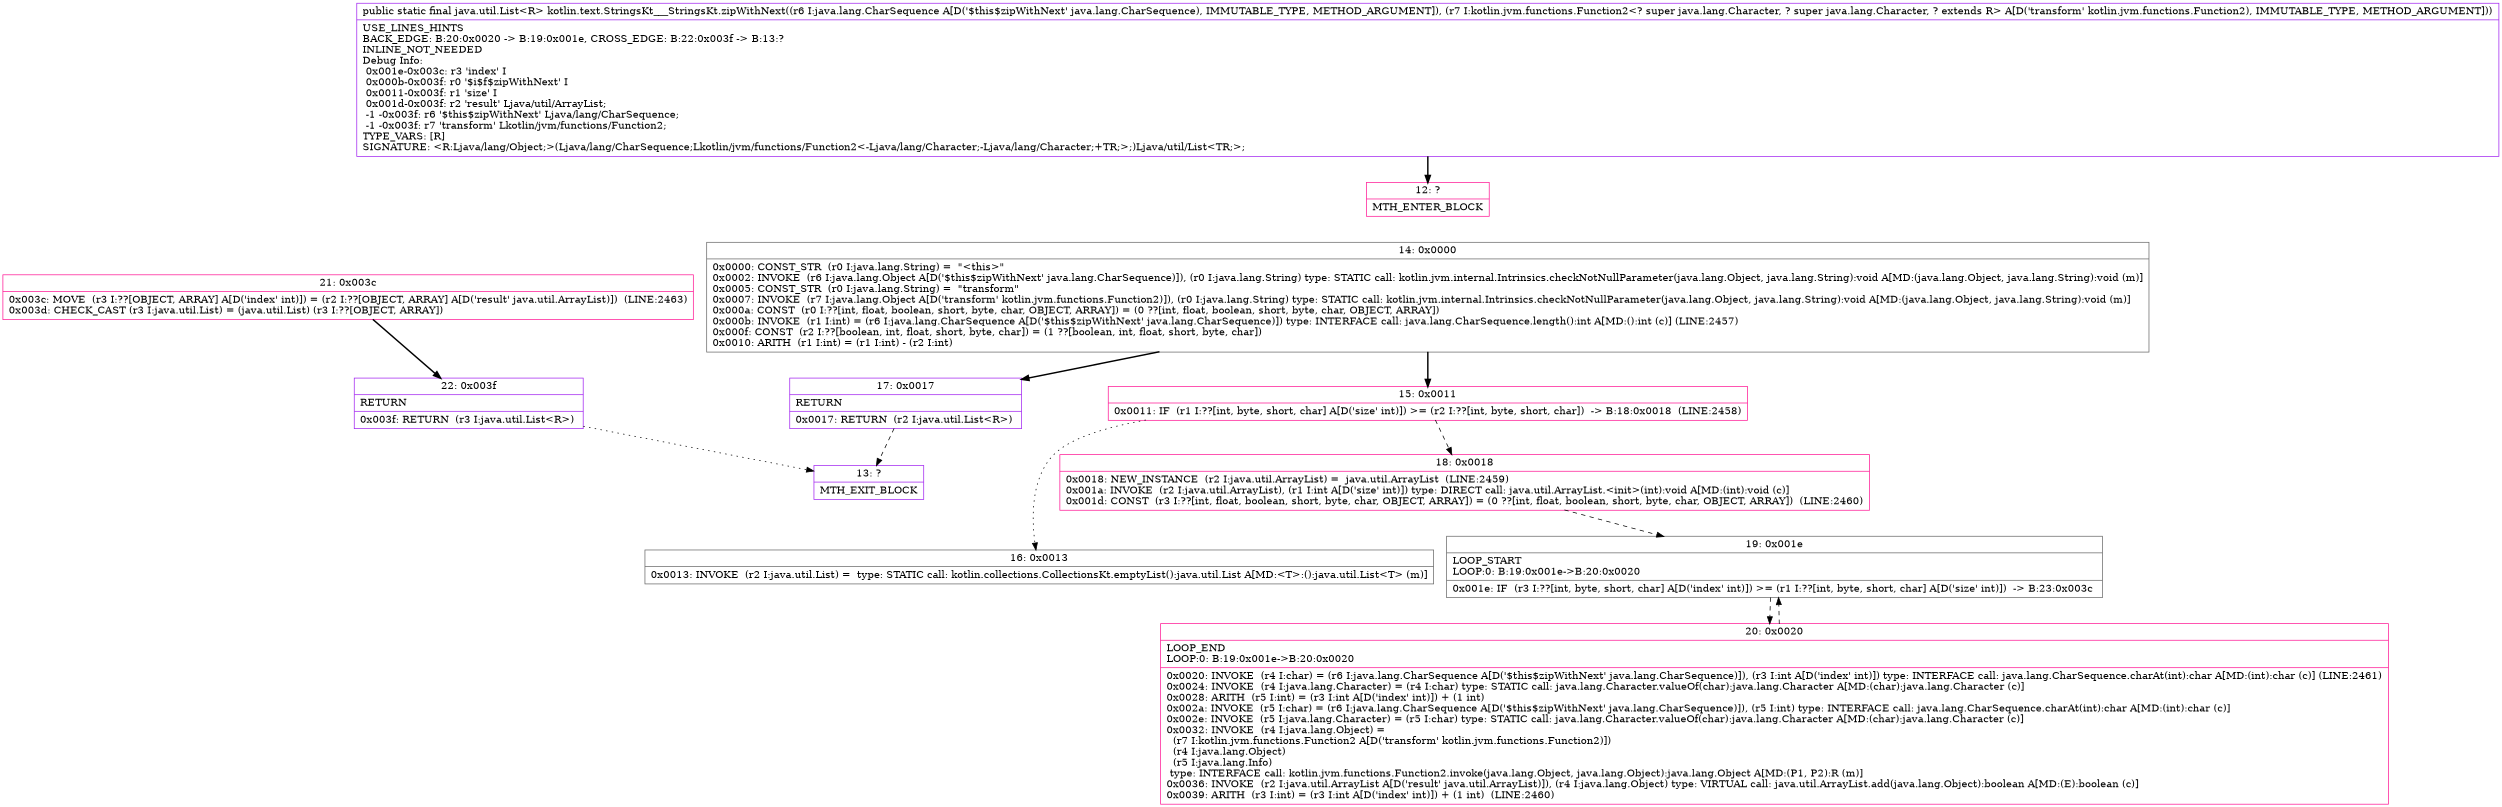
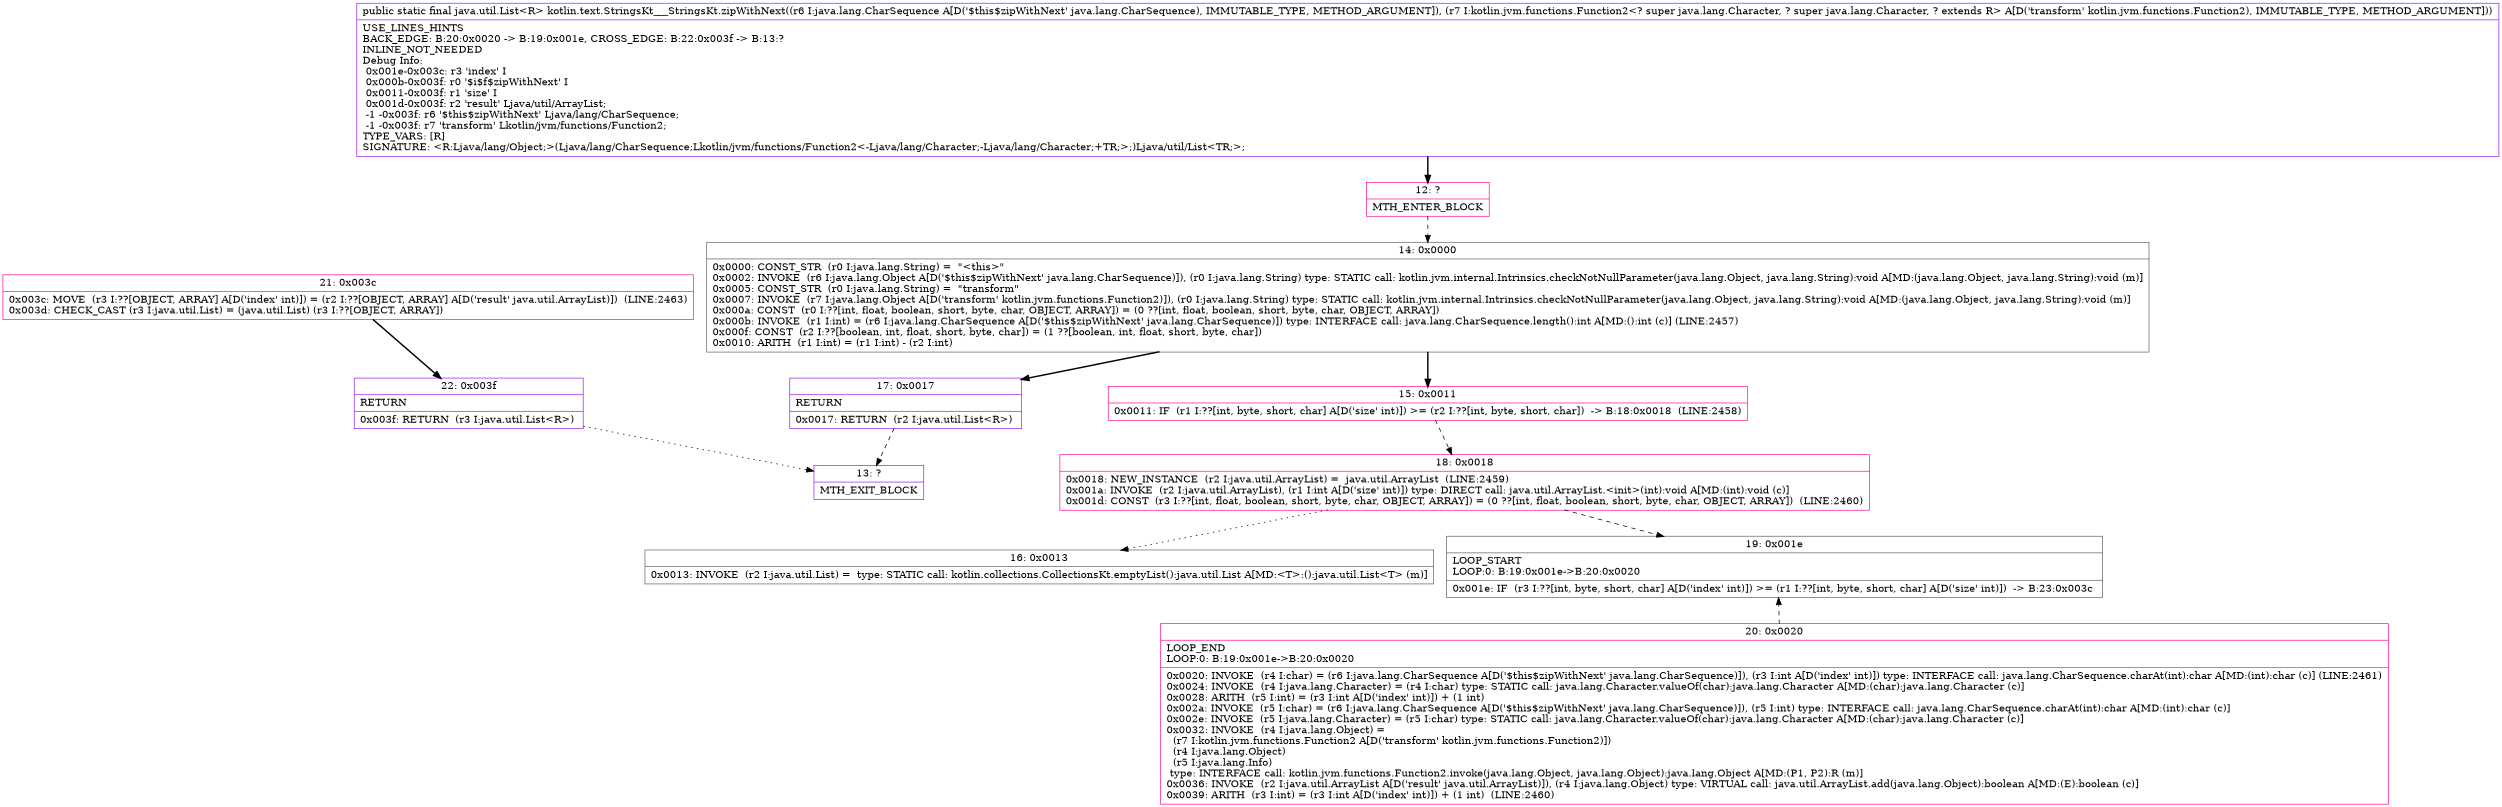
none -> (1428, 226)
(1056, 453) -> (1228, 529)
(1770, 607) -> none
